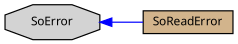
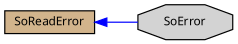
(127, 22) -> (123, 22)
